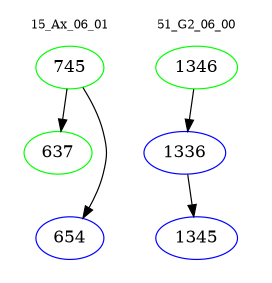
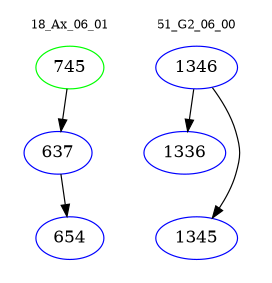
(70, 25) -> (70, 25)
(197, 68) -> (197, 68)
(106, 147) -> (63, 189)
(58, 153) -> (58, 153)
(190, 190) -> (239, 147)
